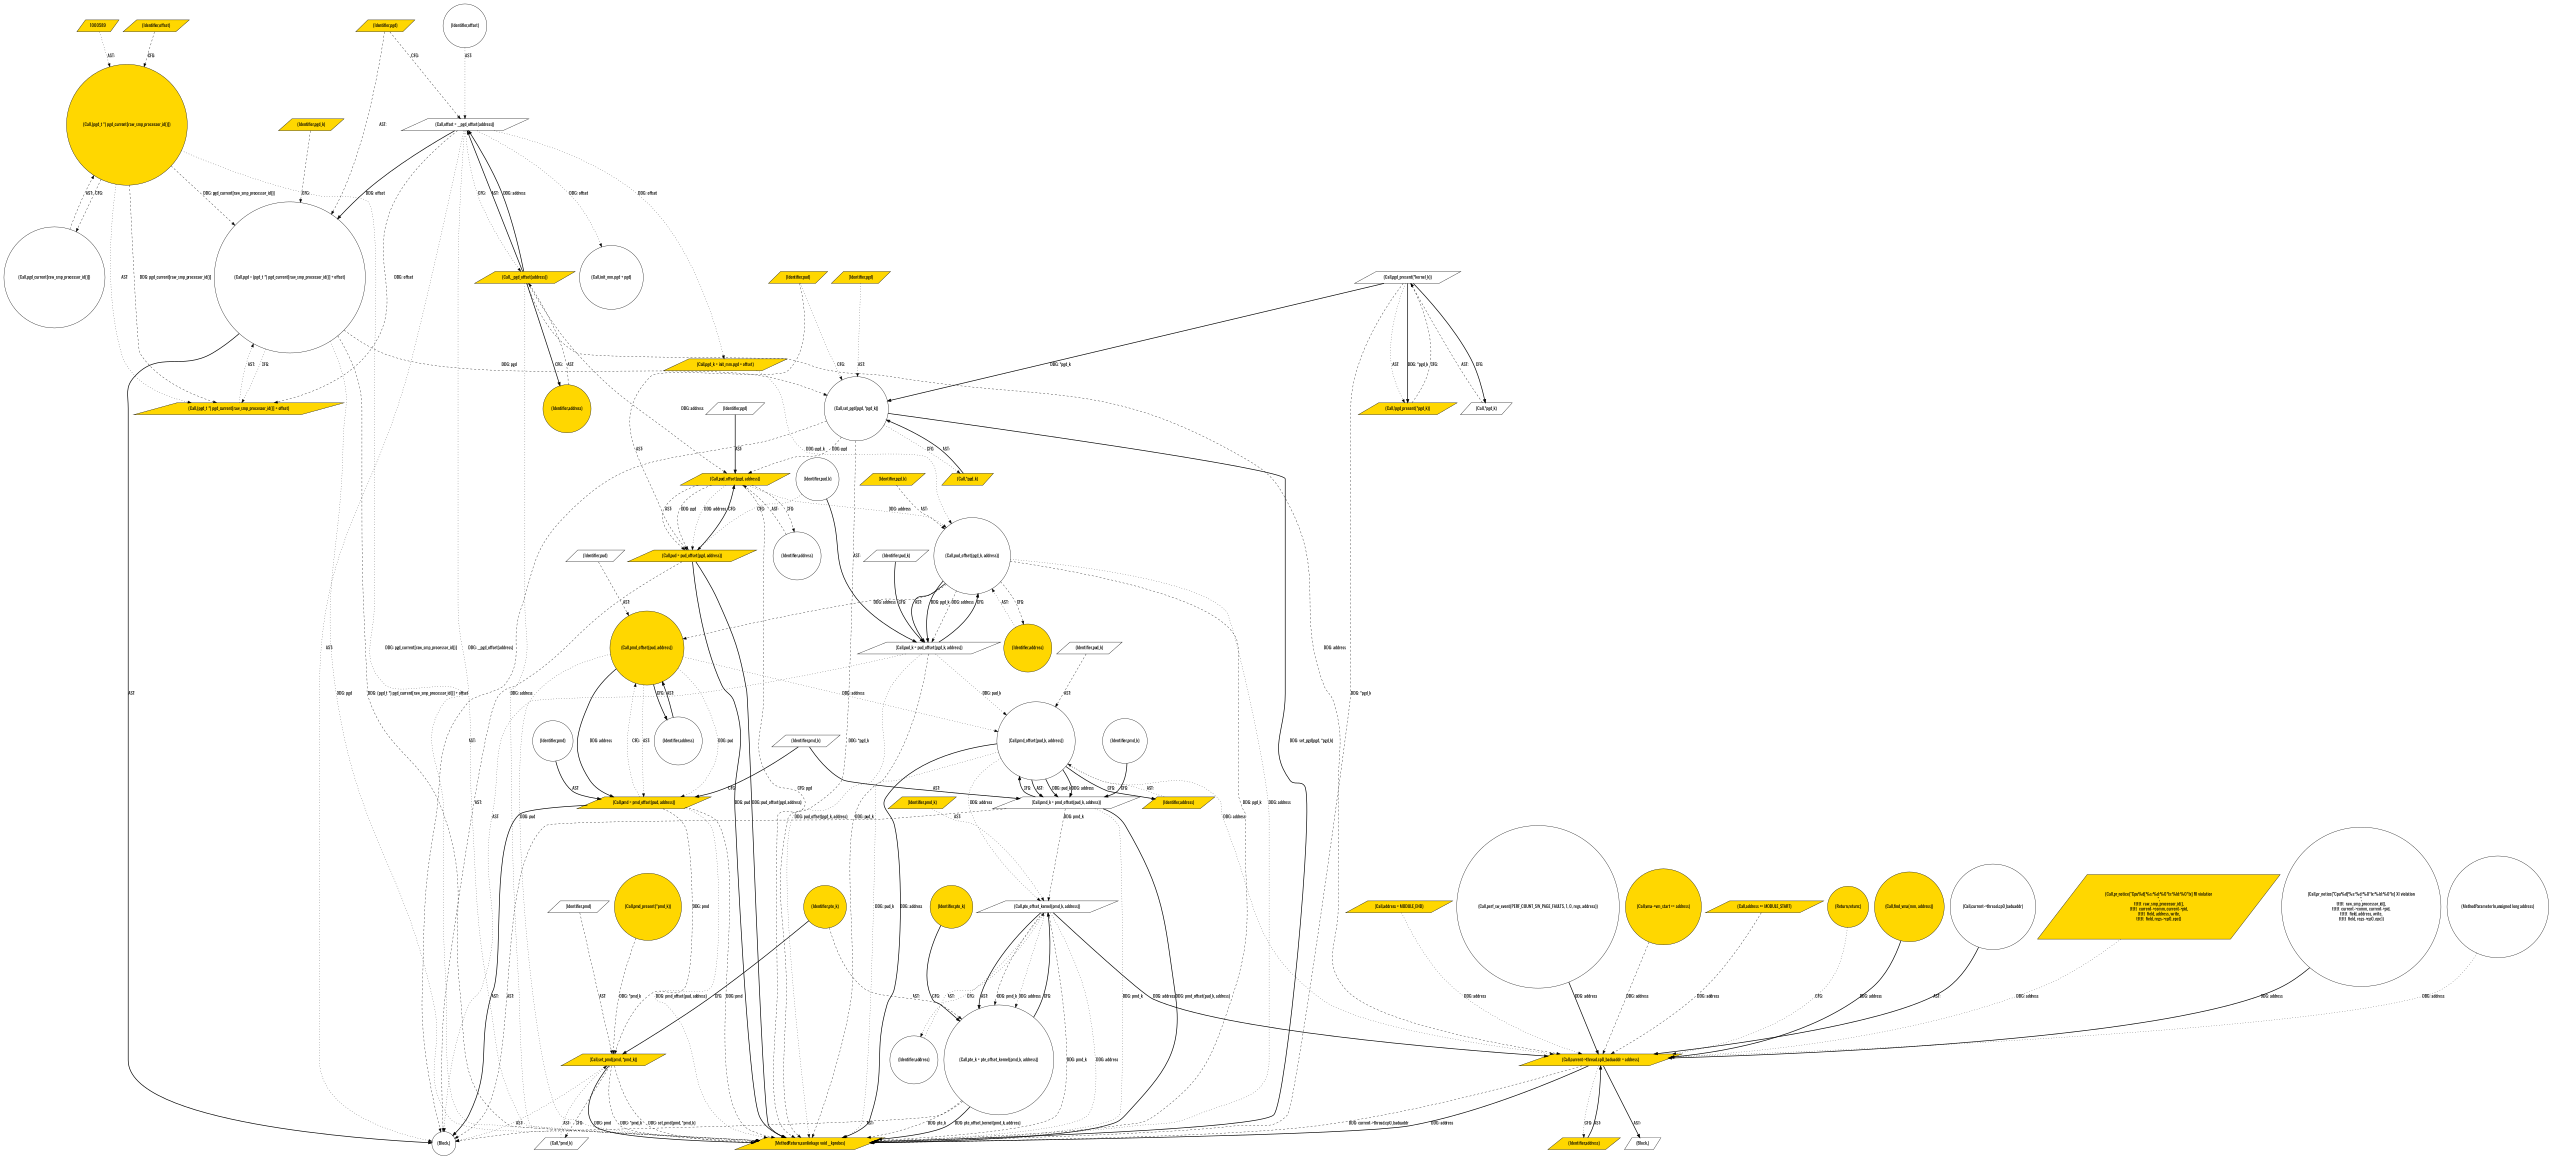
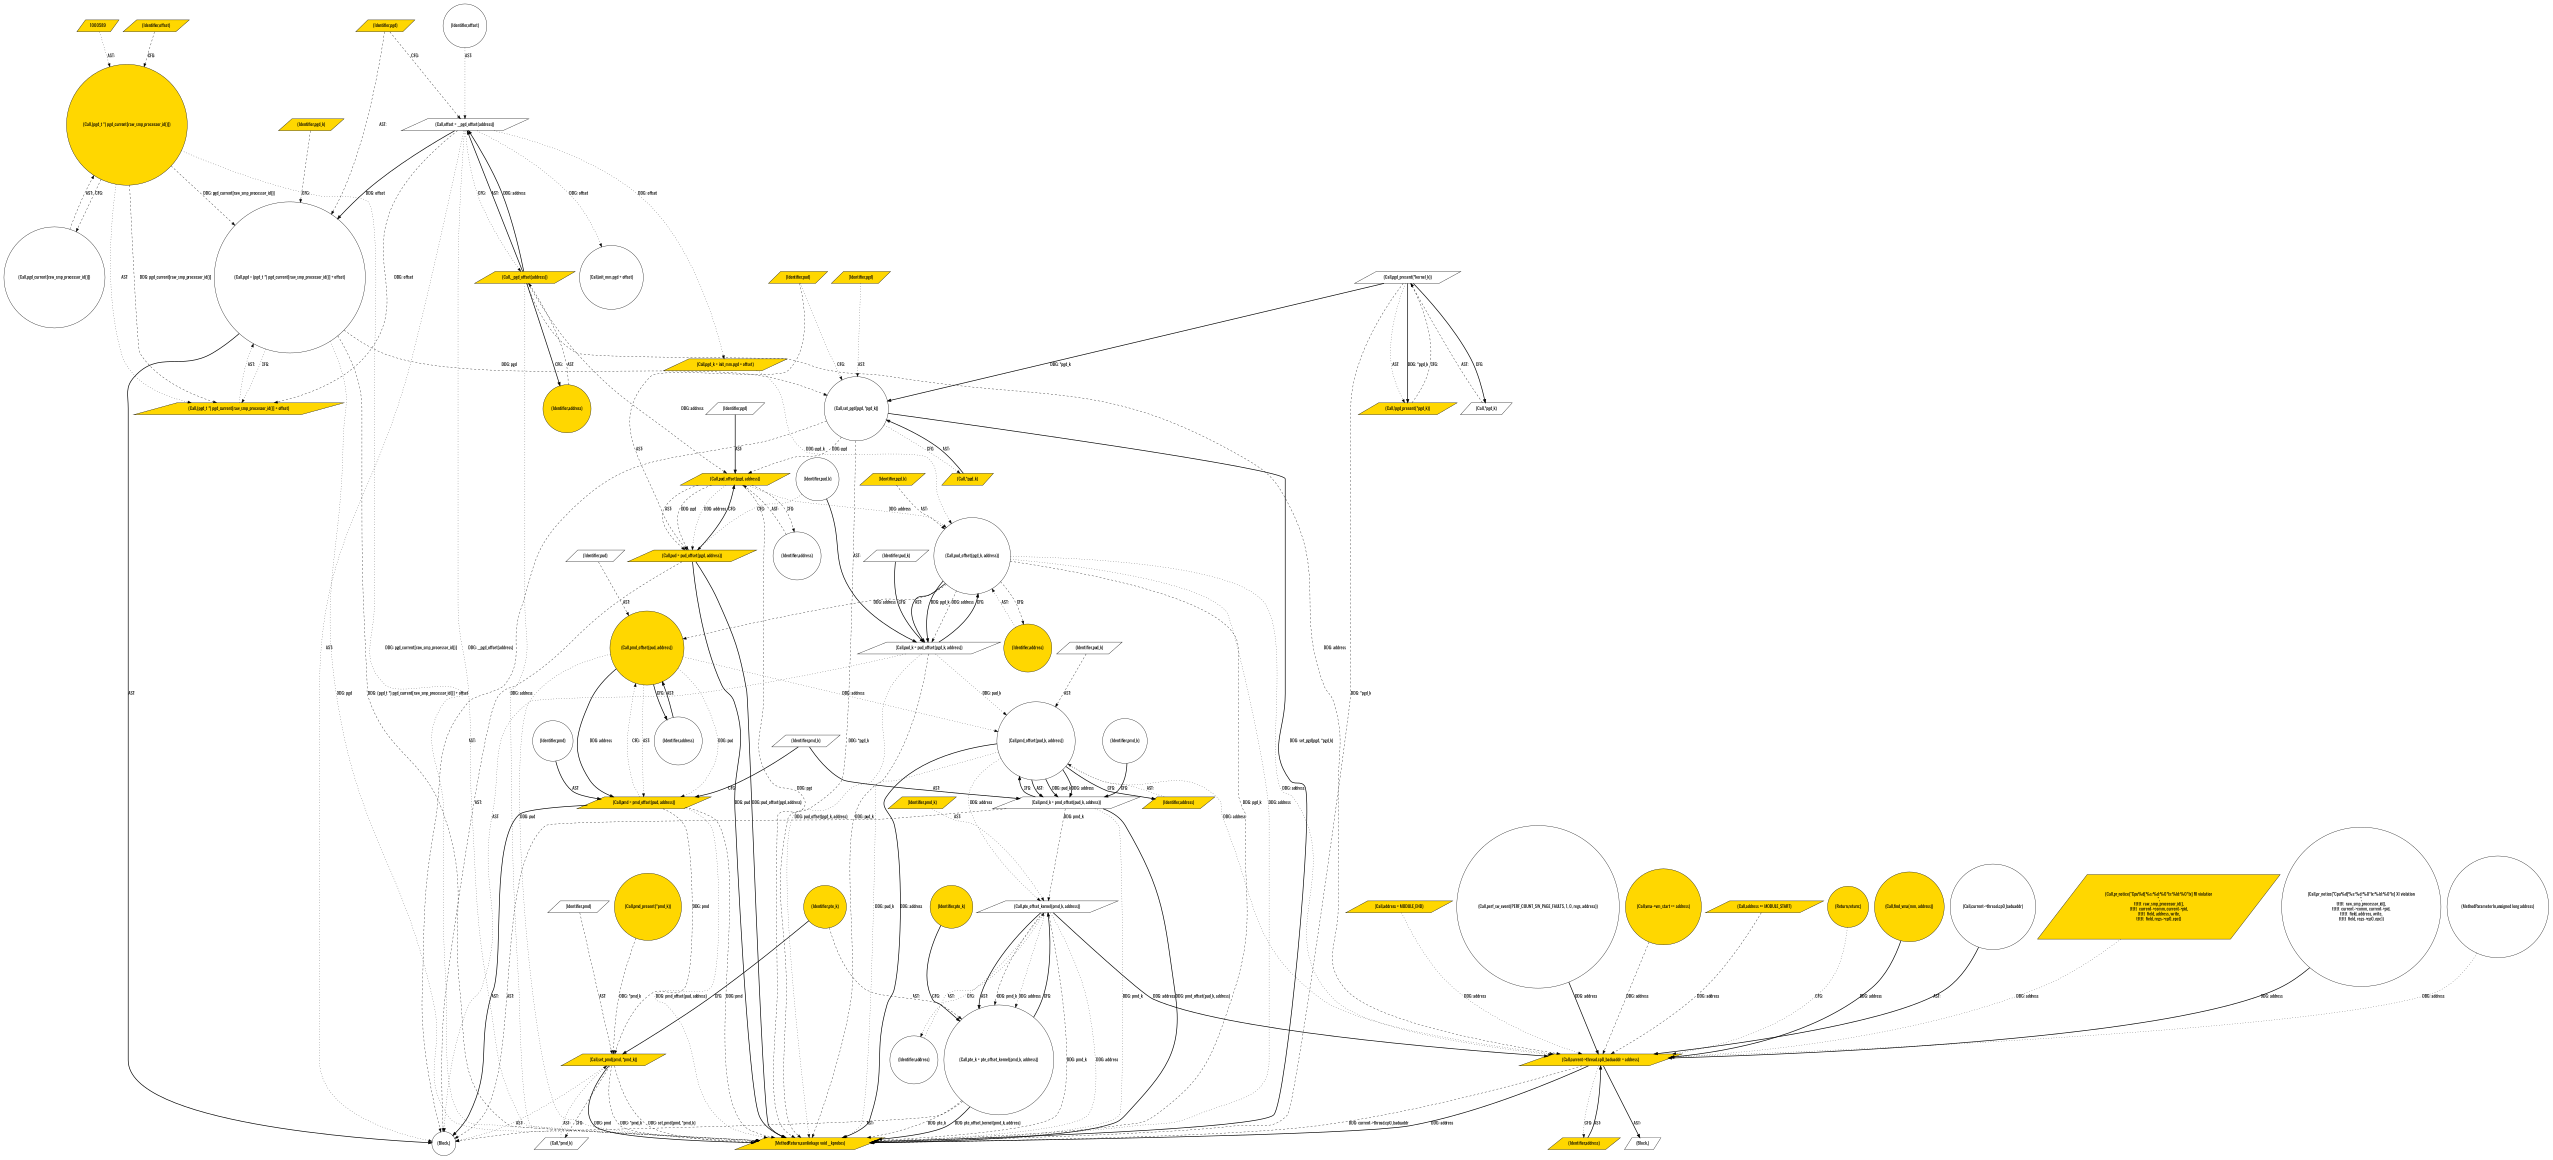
(611, 277) -> (611, 277)
(805, 789) -> (805, 789)
none -> (1281, 790)
